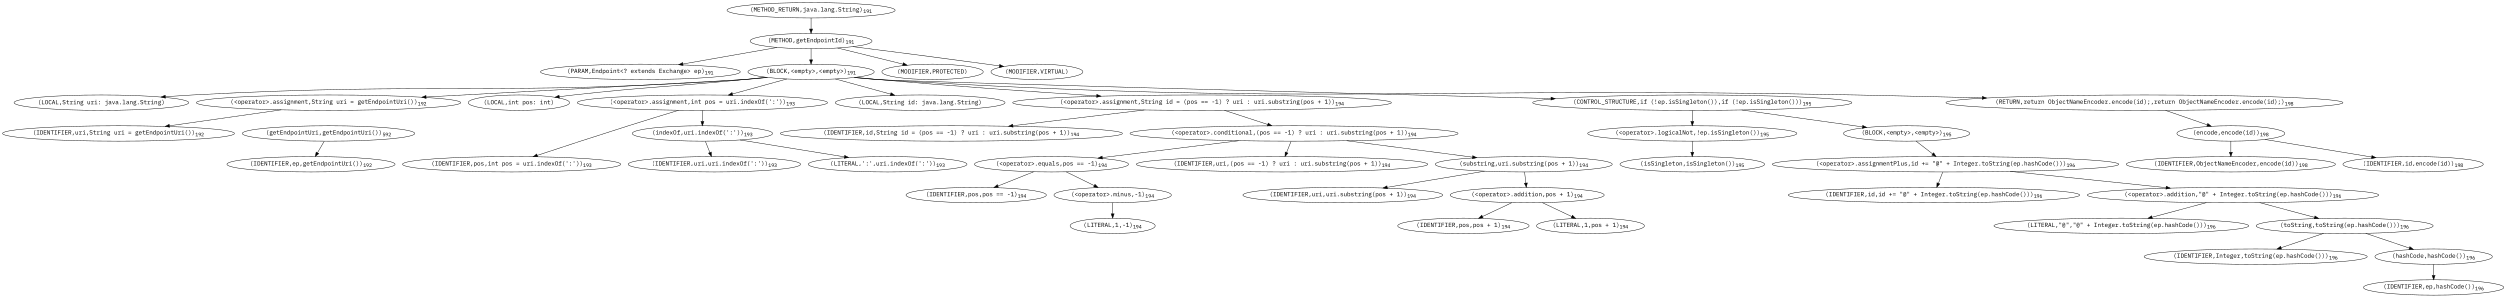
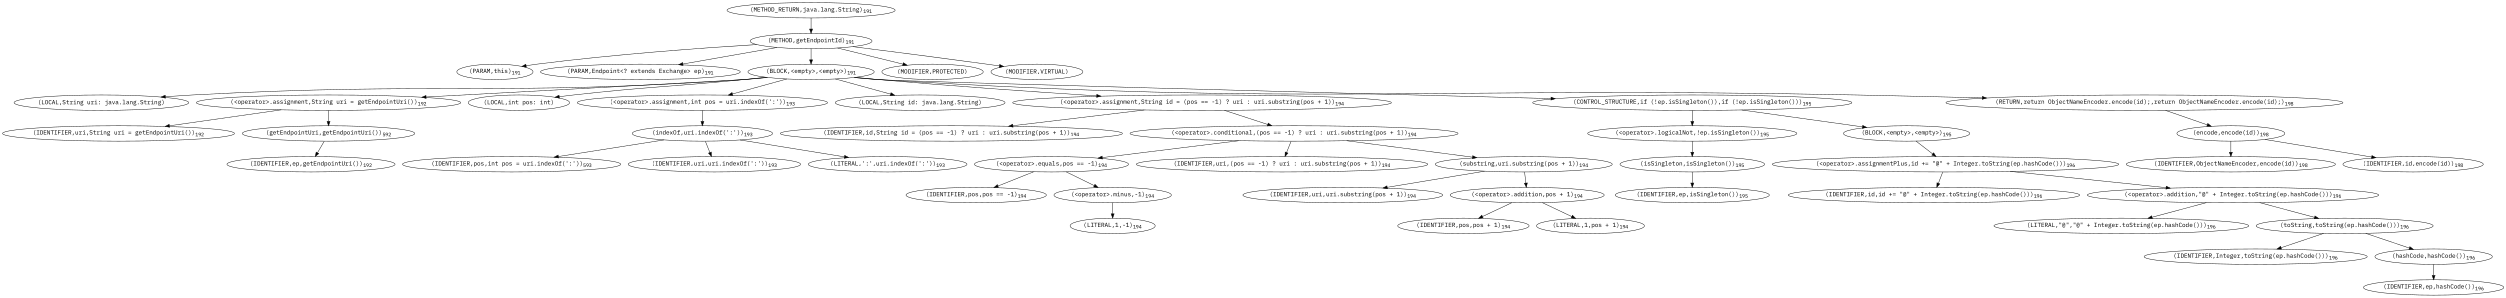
none -> (495, 72)
none -> (329, 116)
(608, 132) -> (611, 148)
(588, 164) -> (588, 164)
none -> (1692, 195)
